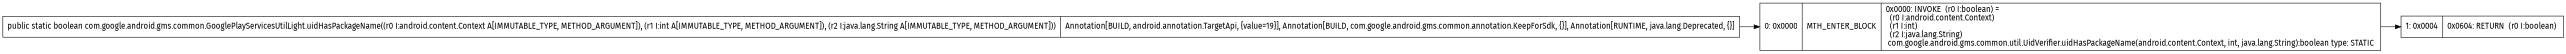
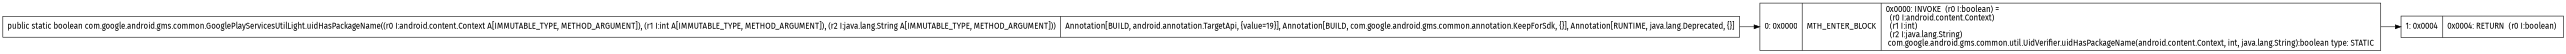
(2503, 27) -> (2503, 27)
